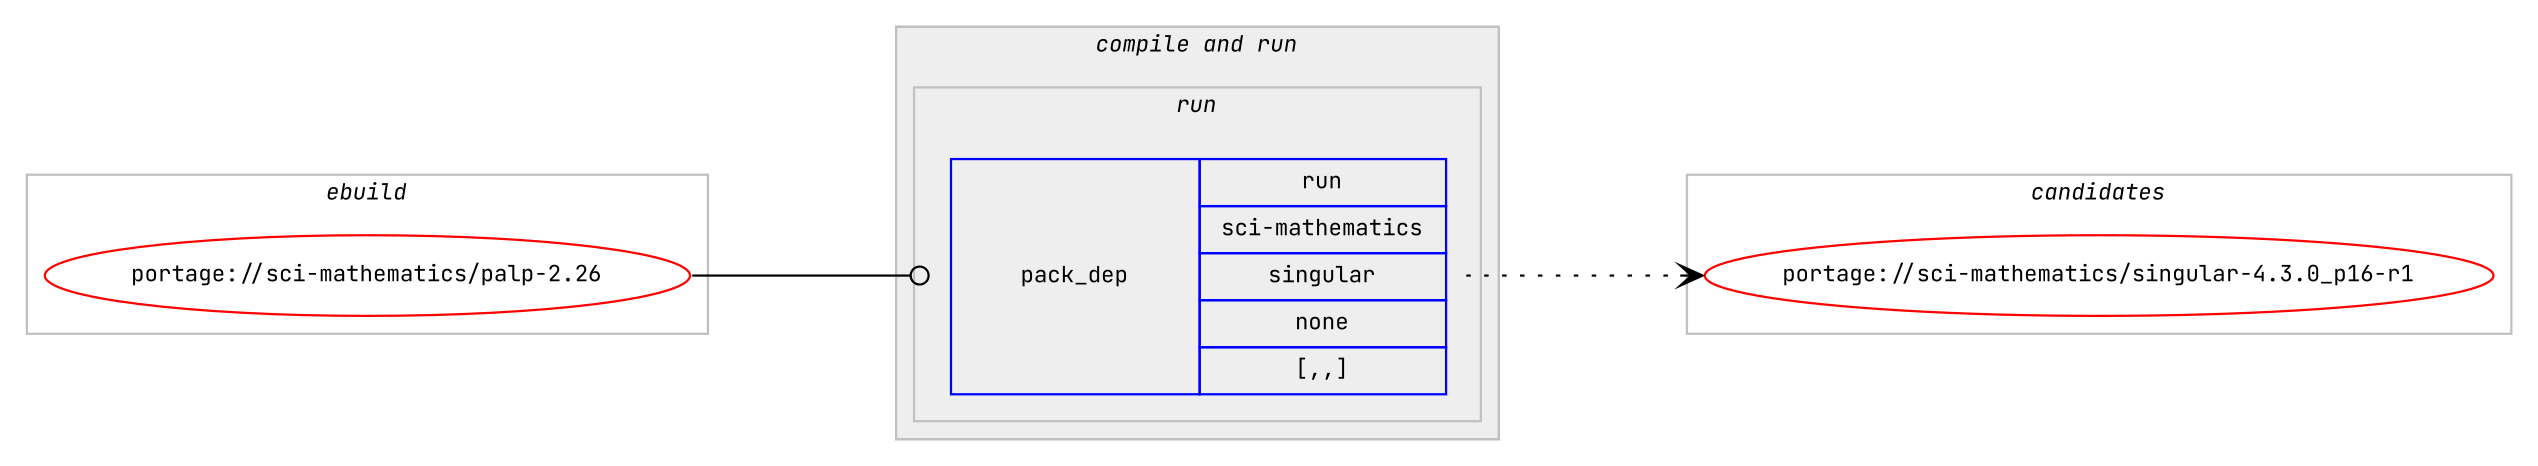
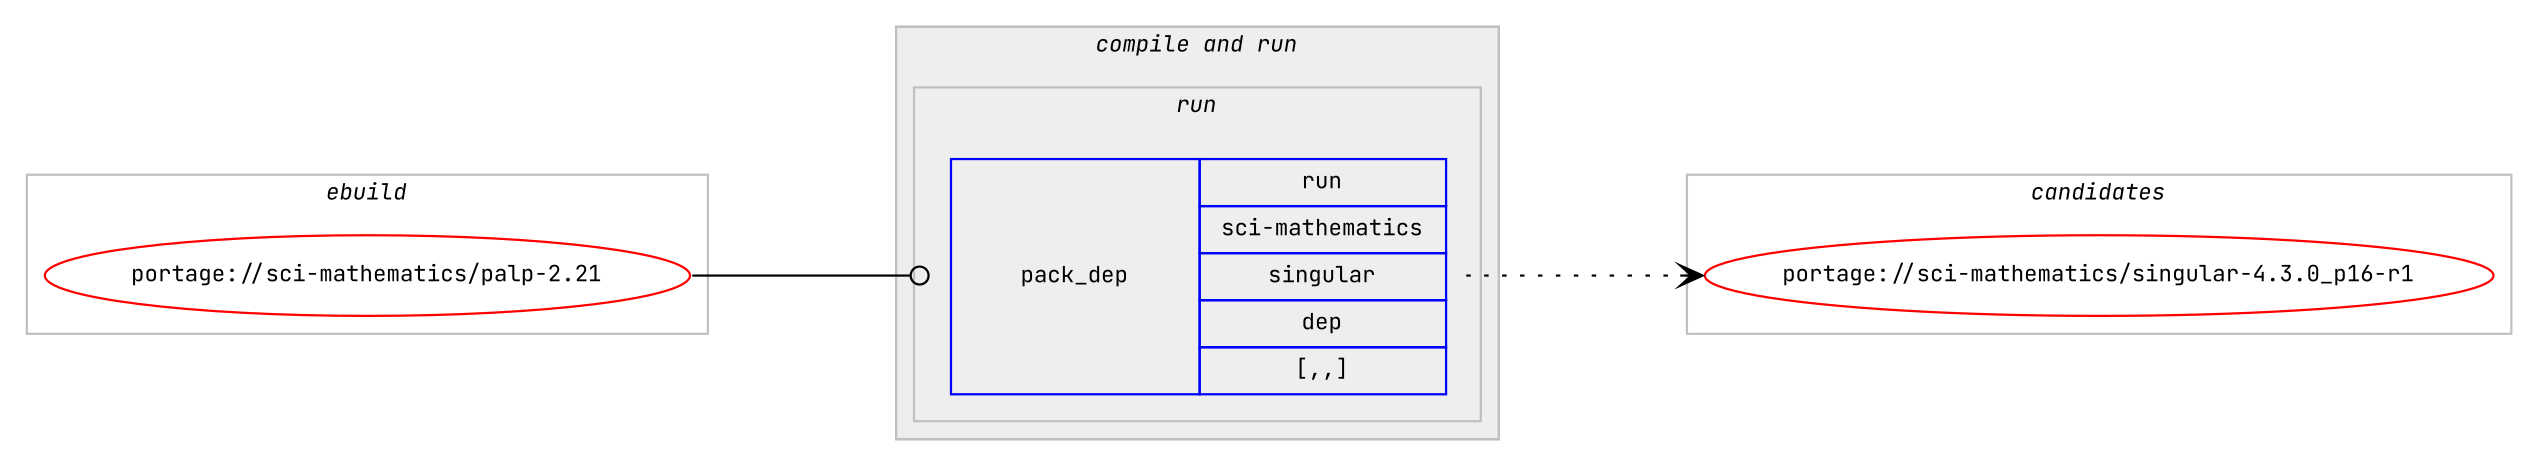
(367, 276) -> (367, 276)
(1323, 323) -> (1323, 323)
